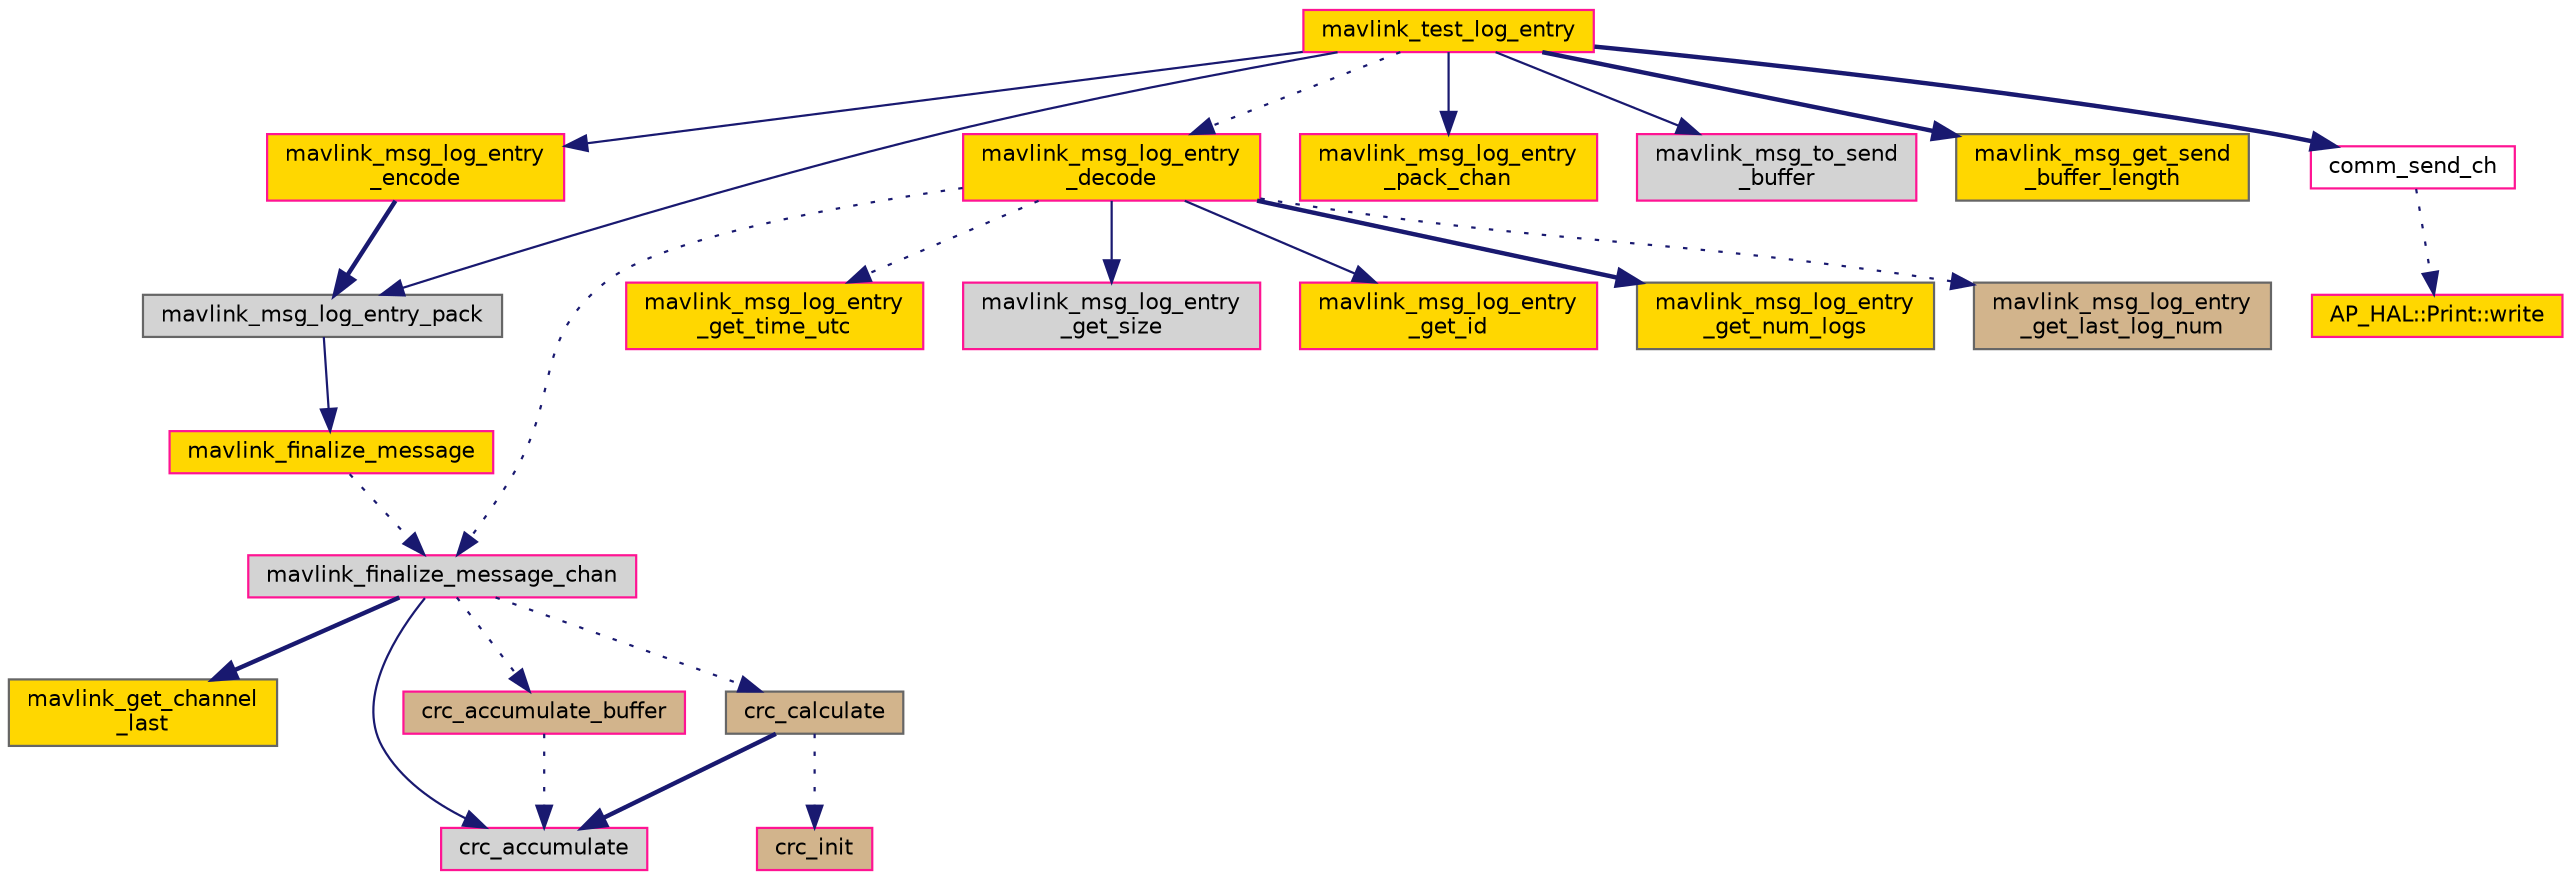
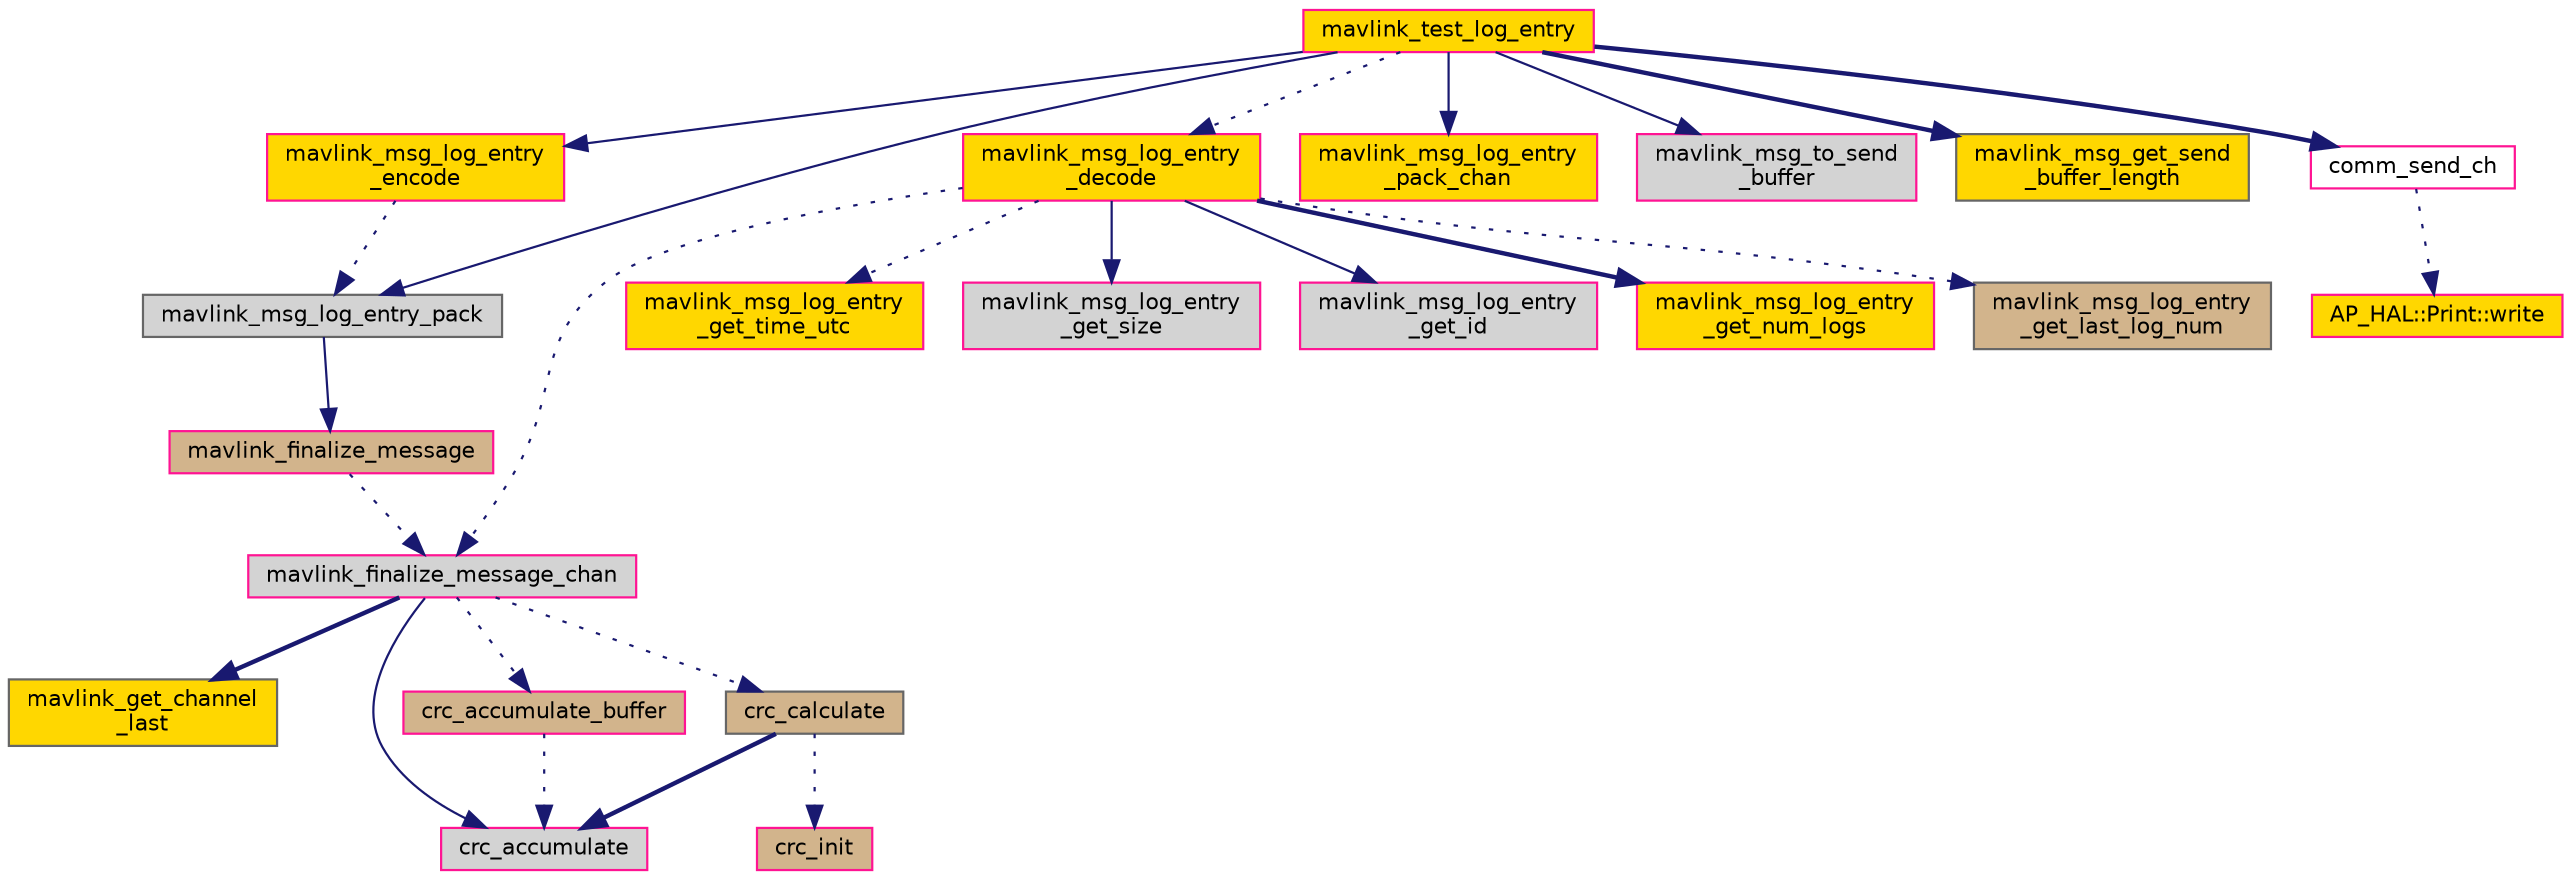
(371, 238) -> (371, 238)
(1449, 316) -> (1449, 316)
(1786, 316) -> (1786, 316)
(331, 452) -> (331, 452)
